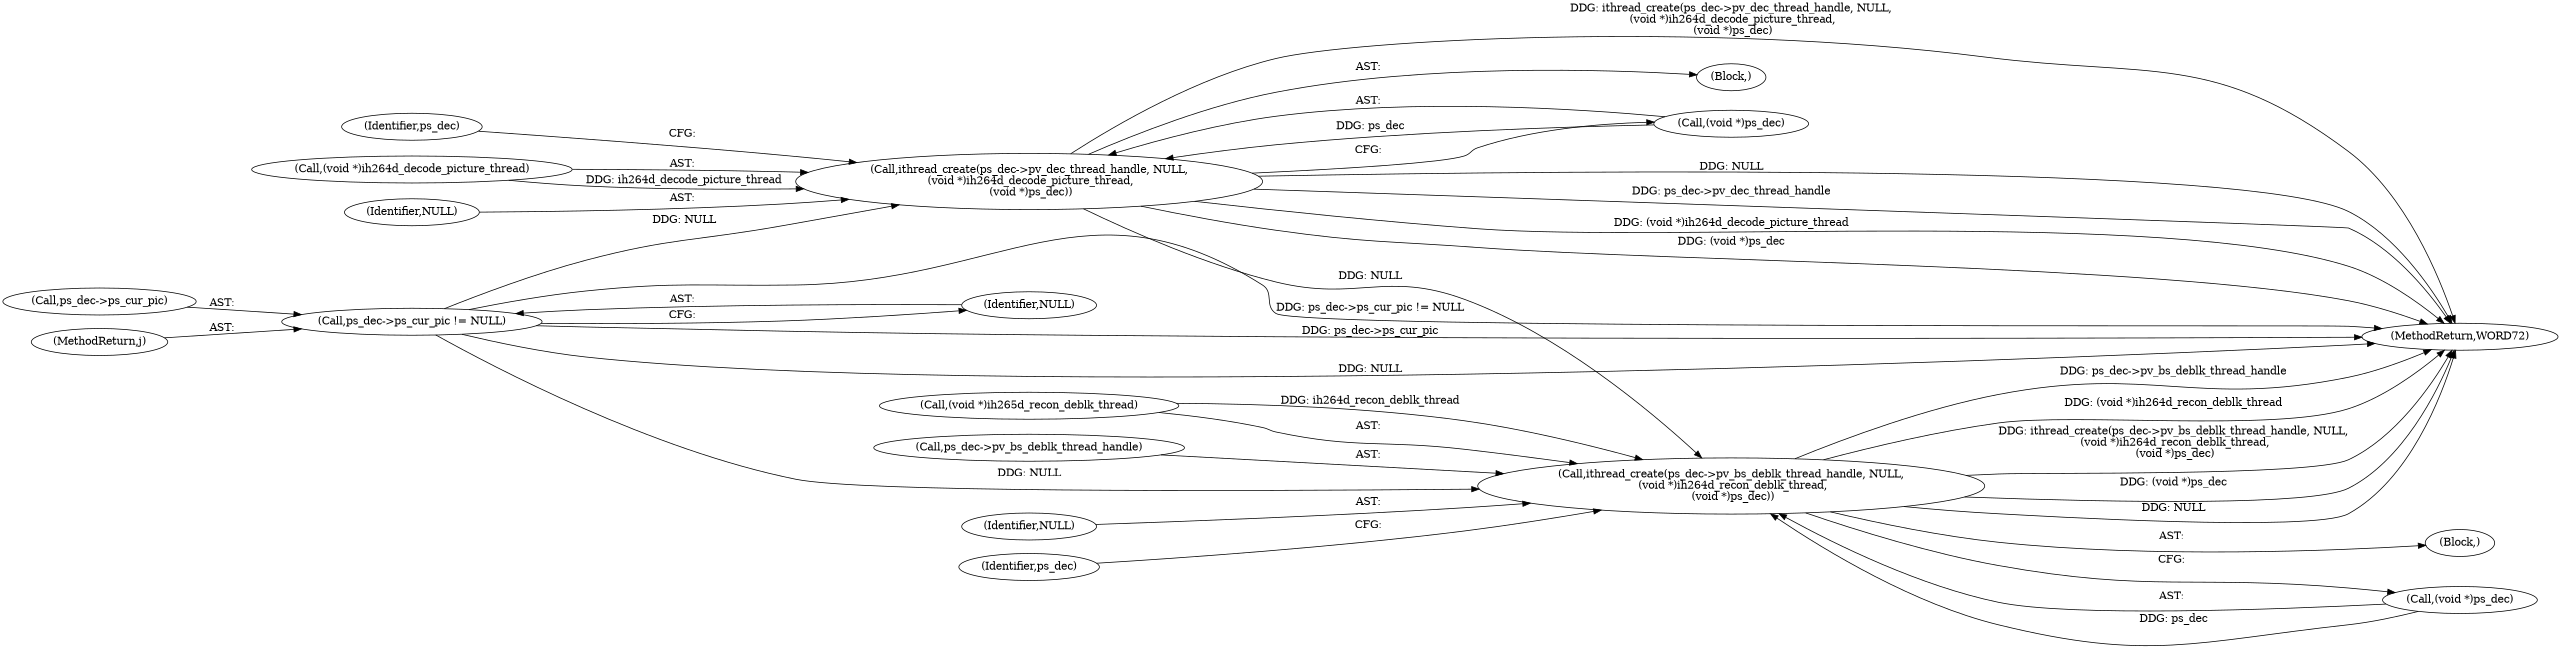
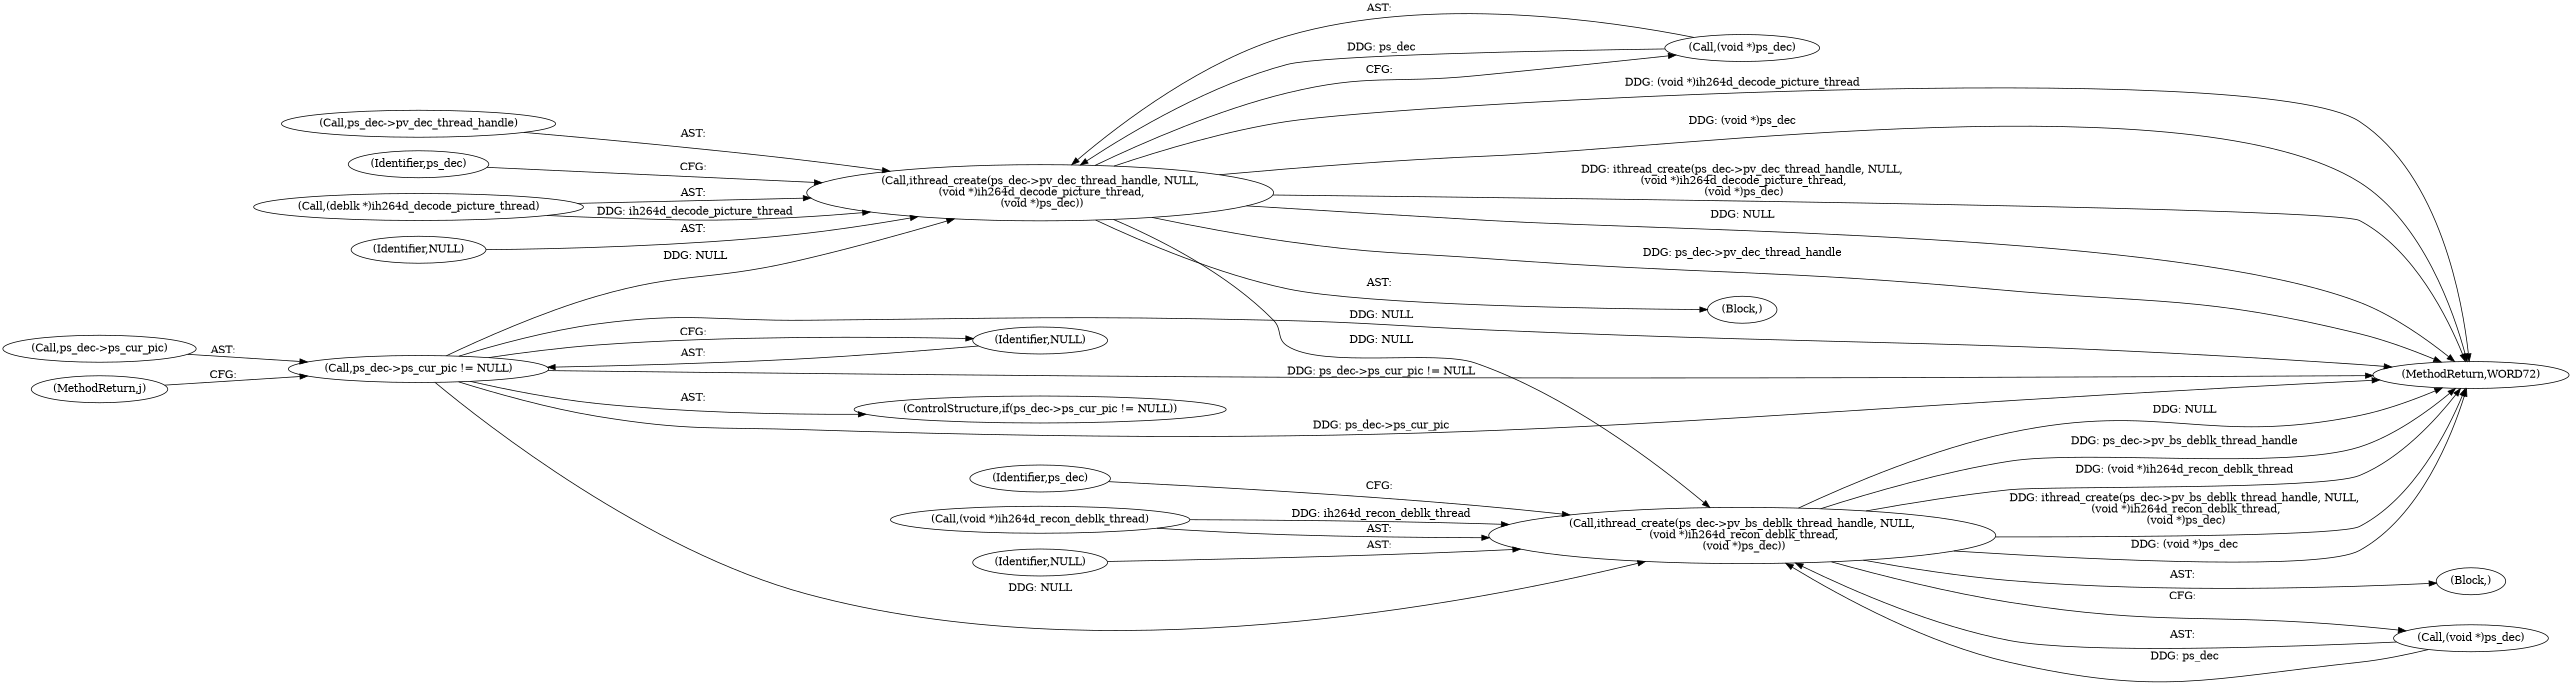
none -> (419, 124)
(412, 170) -> (419, 207)
(224, 328) -> (225, 375)
(1029, 406) -> (1040, 520)
none -> (1040, 410)
(1029, 448) -> none
